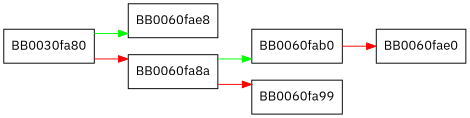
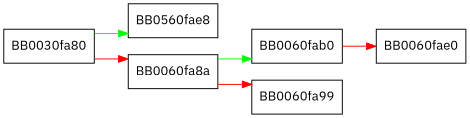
(173, 21) -> (173, 21)
